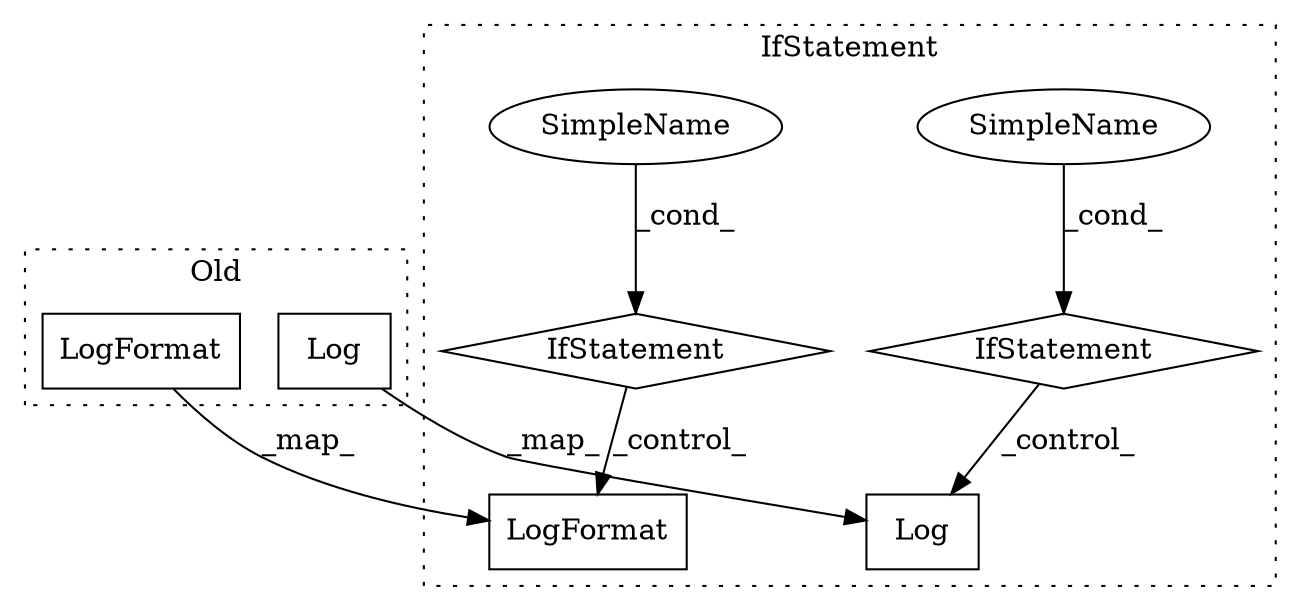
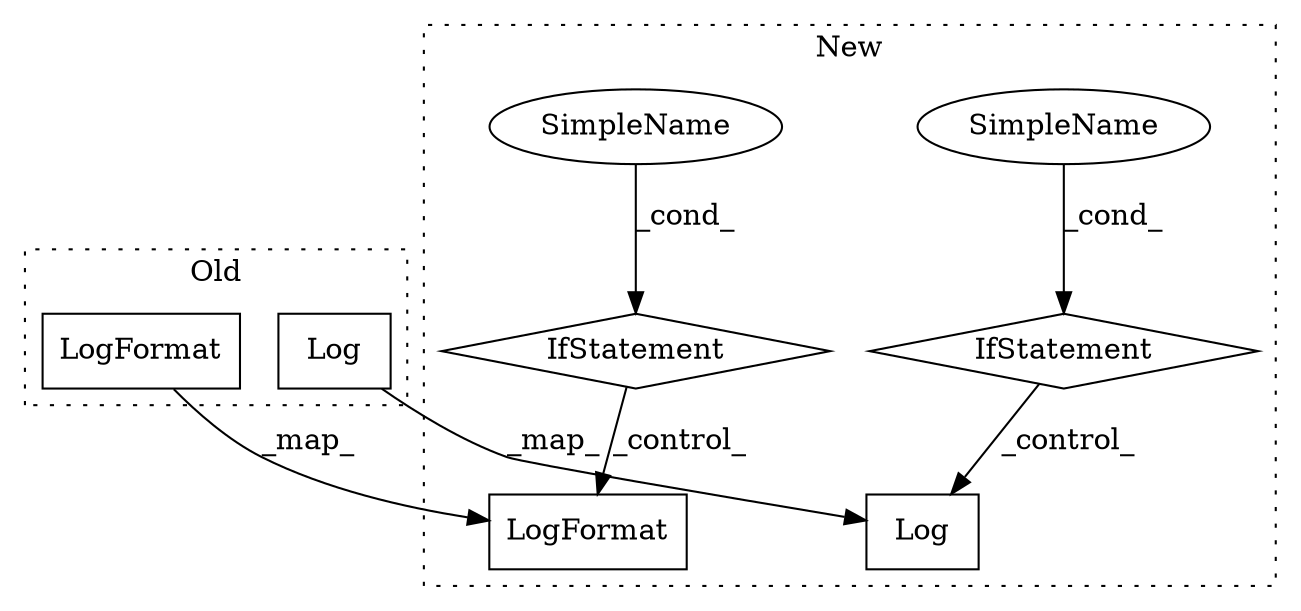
(850, 49) -> (850, 49)
